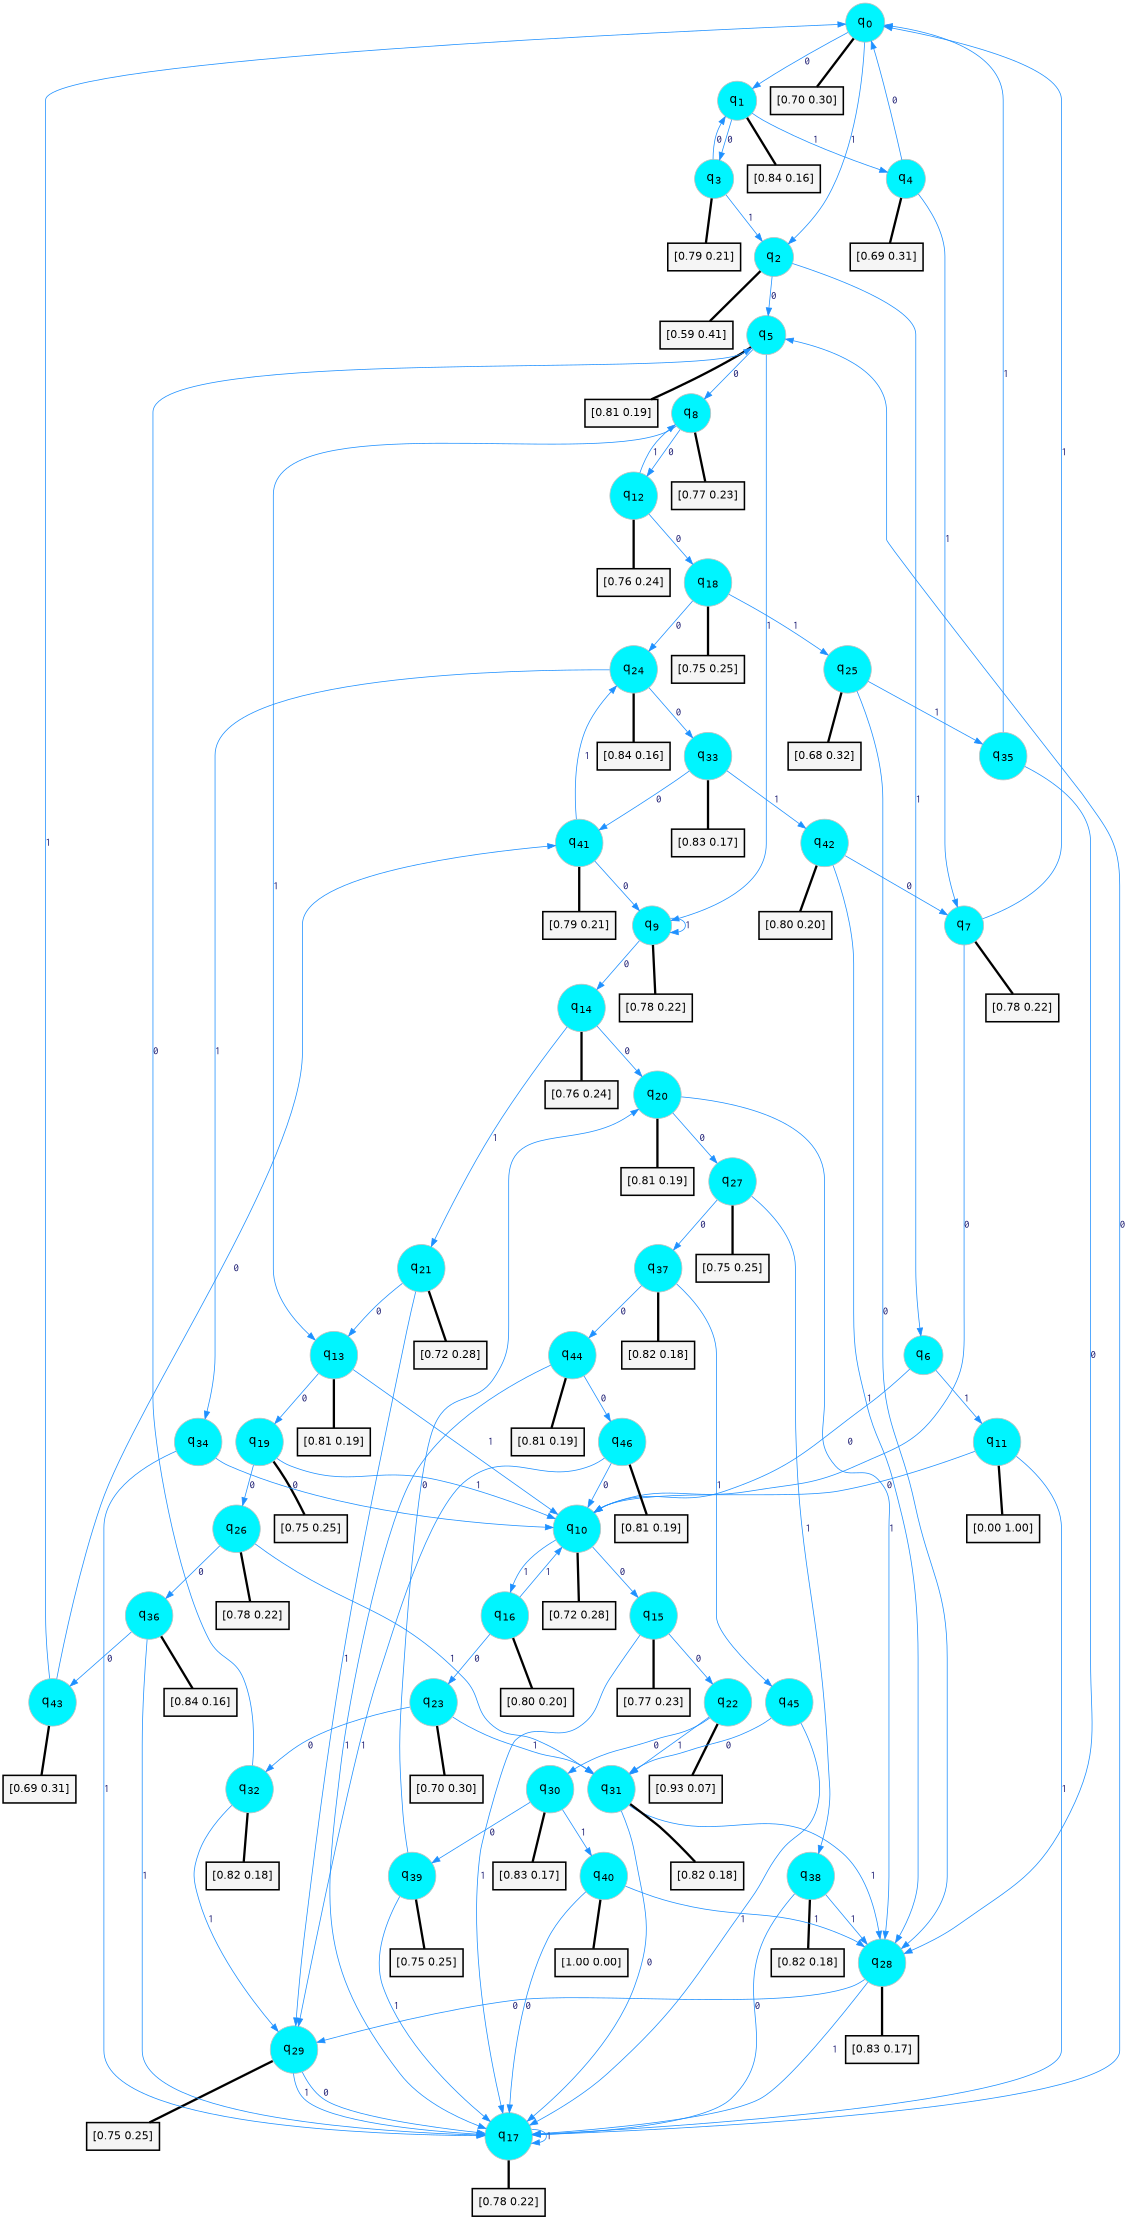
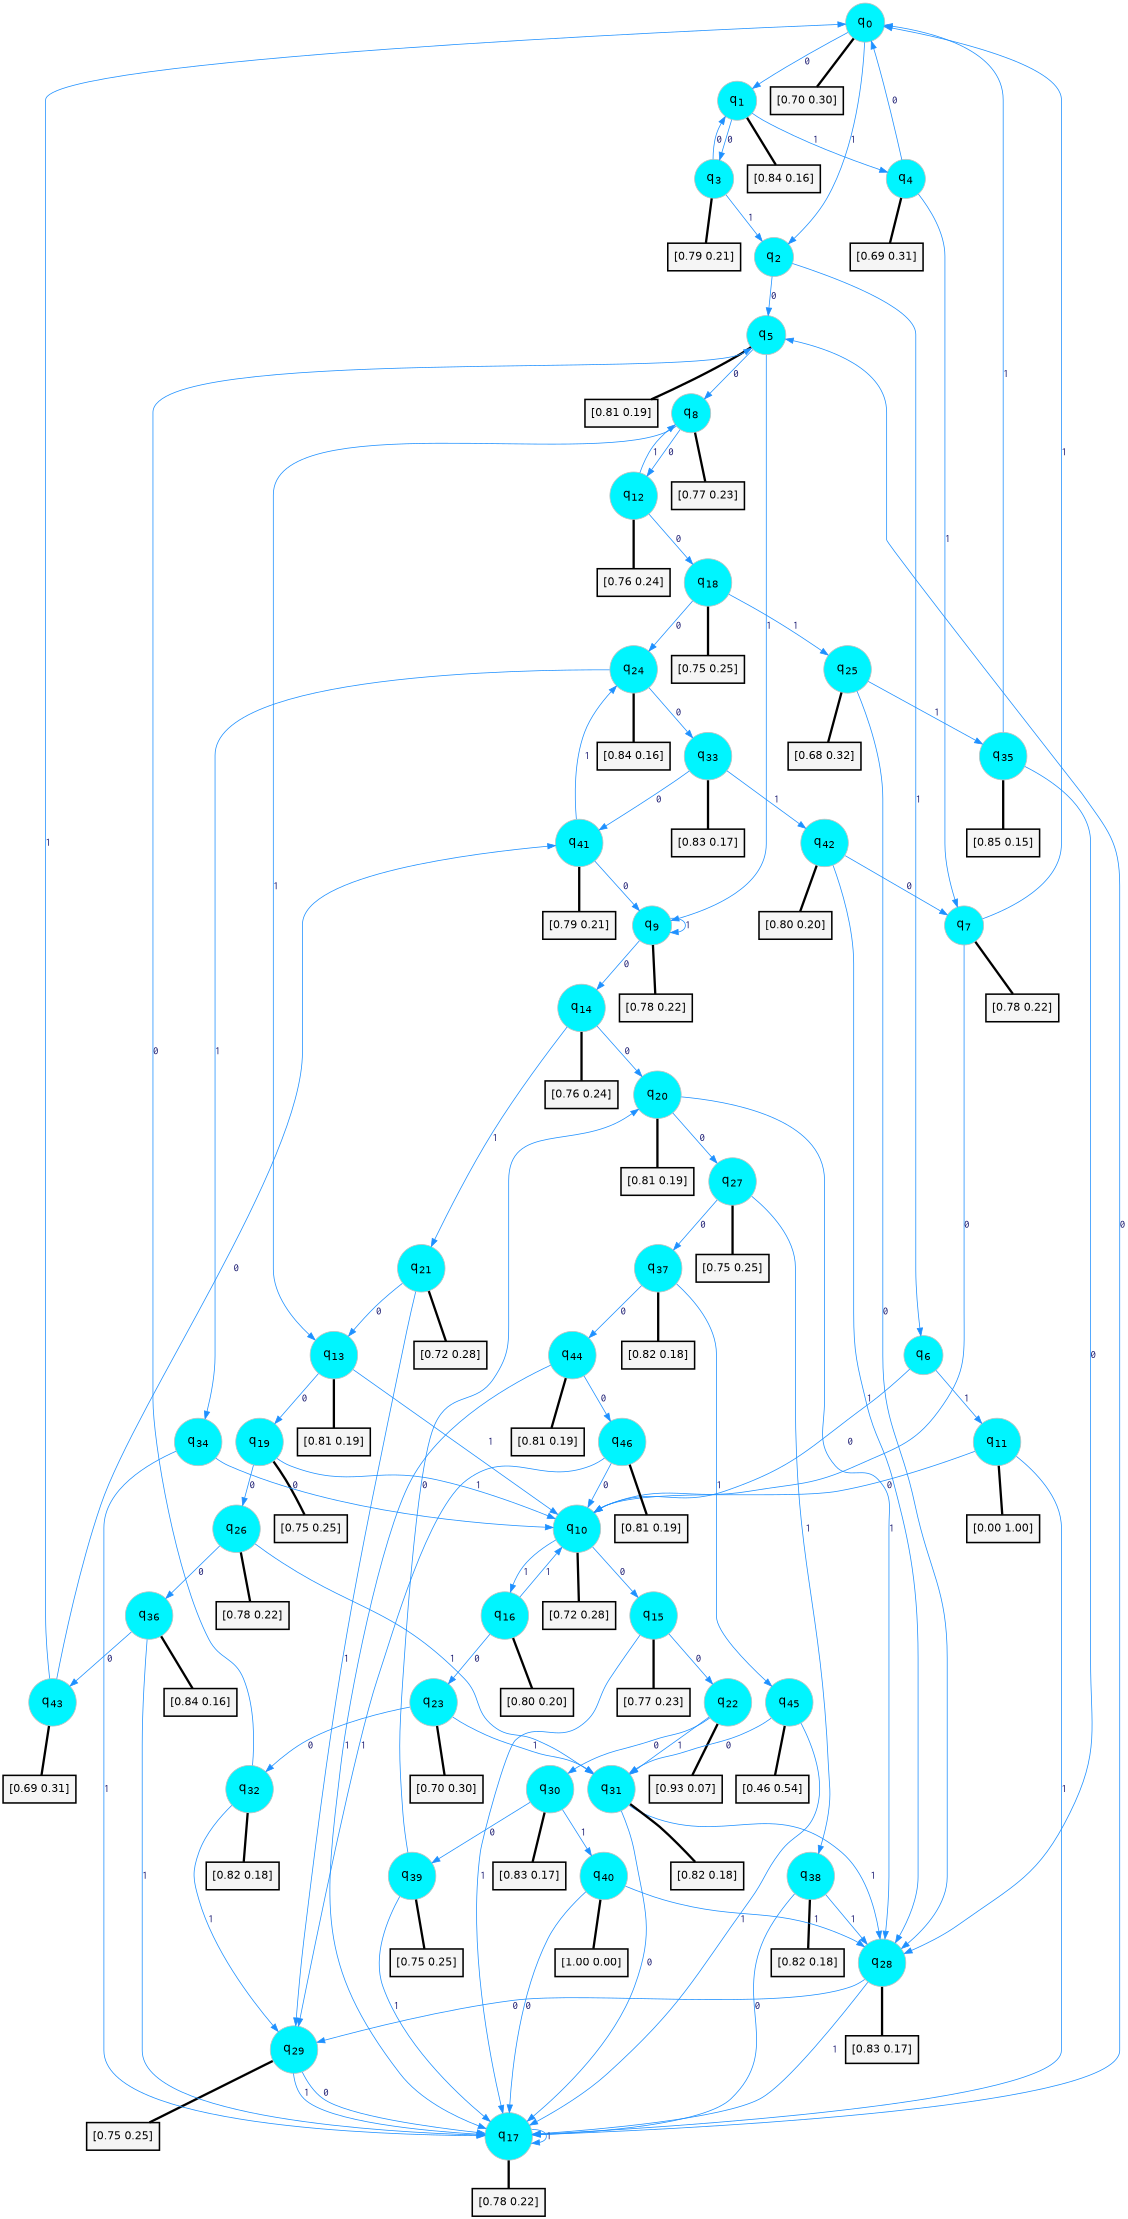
(697, 335) -> none
none -> (1003, 843)
none -> (772, 1789)
